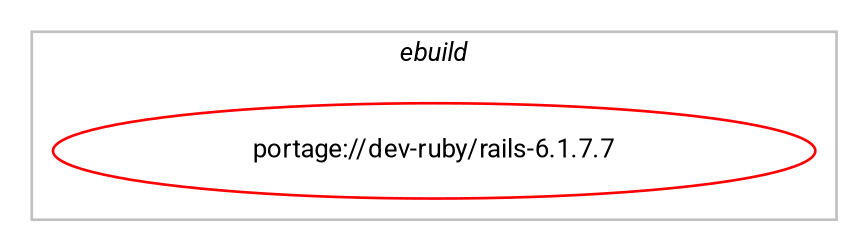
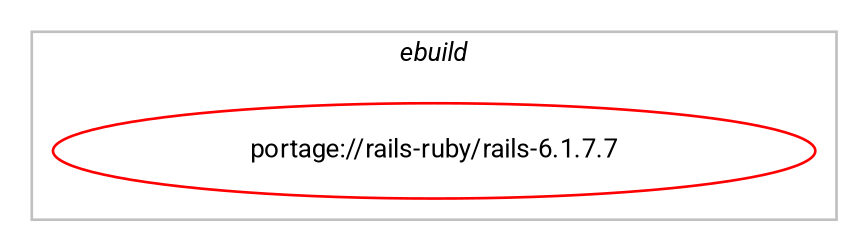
(434, 151) -> (434, 151)
